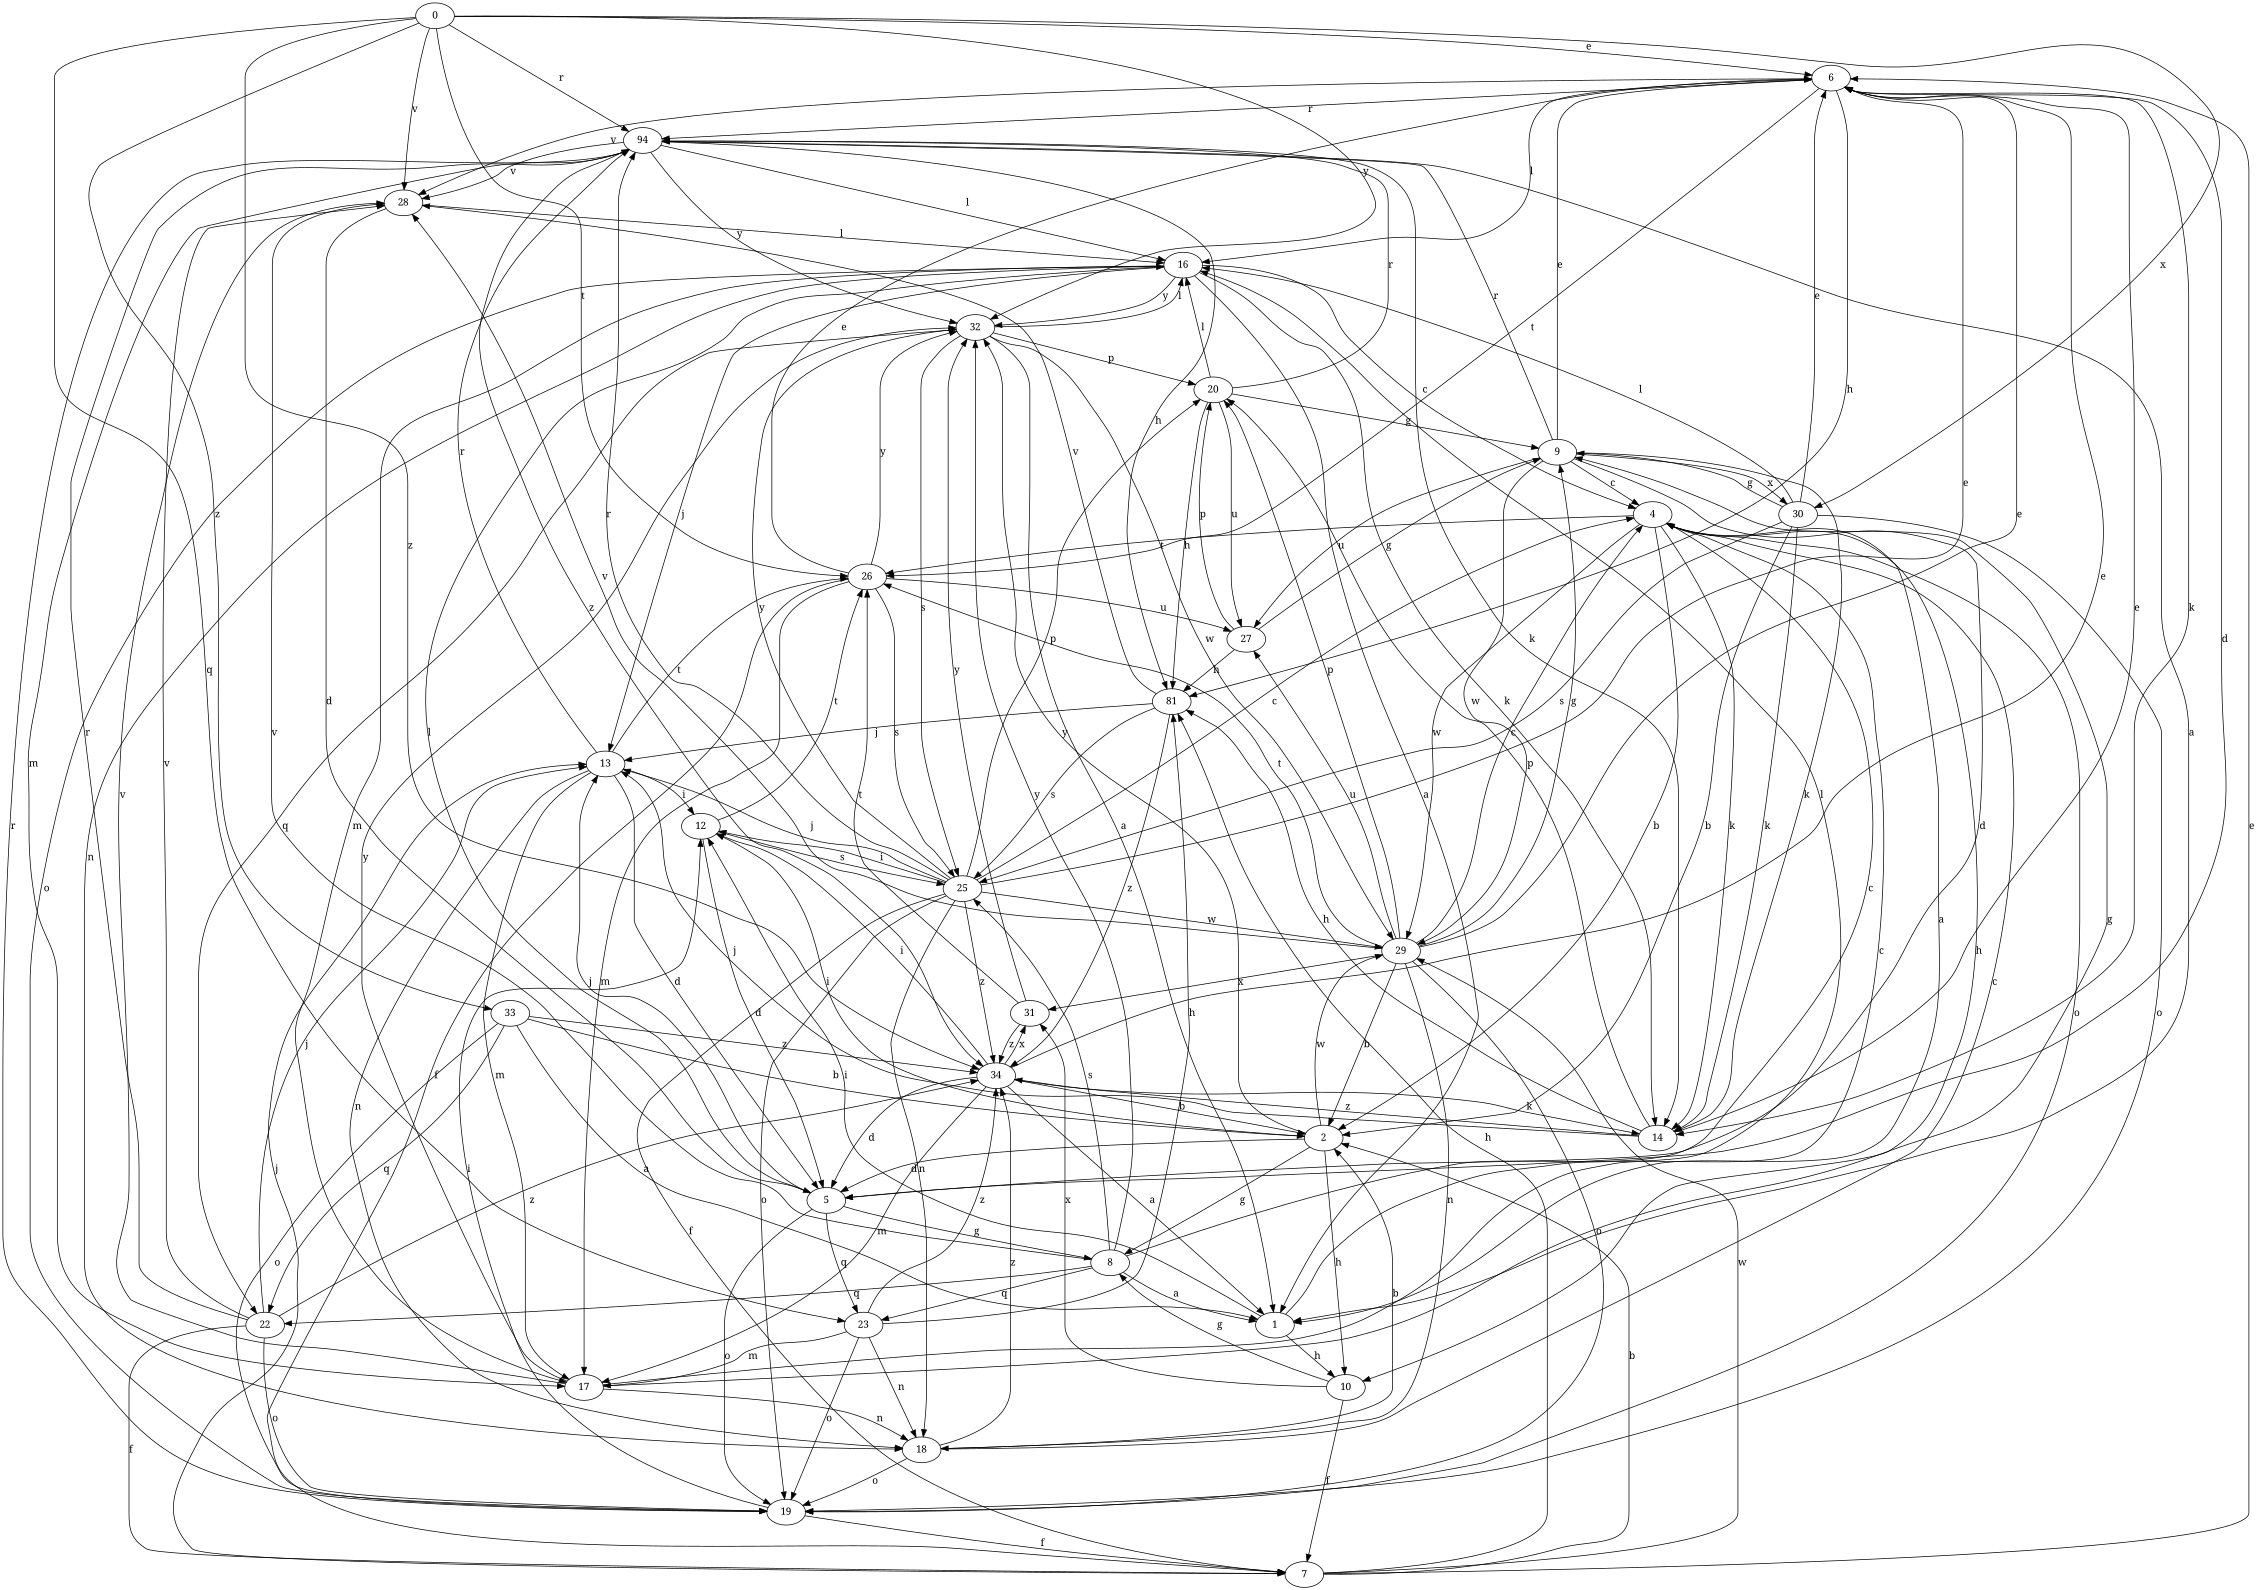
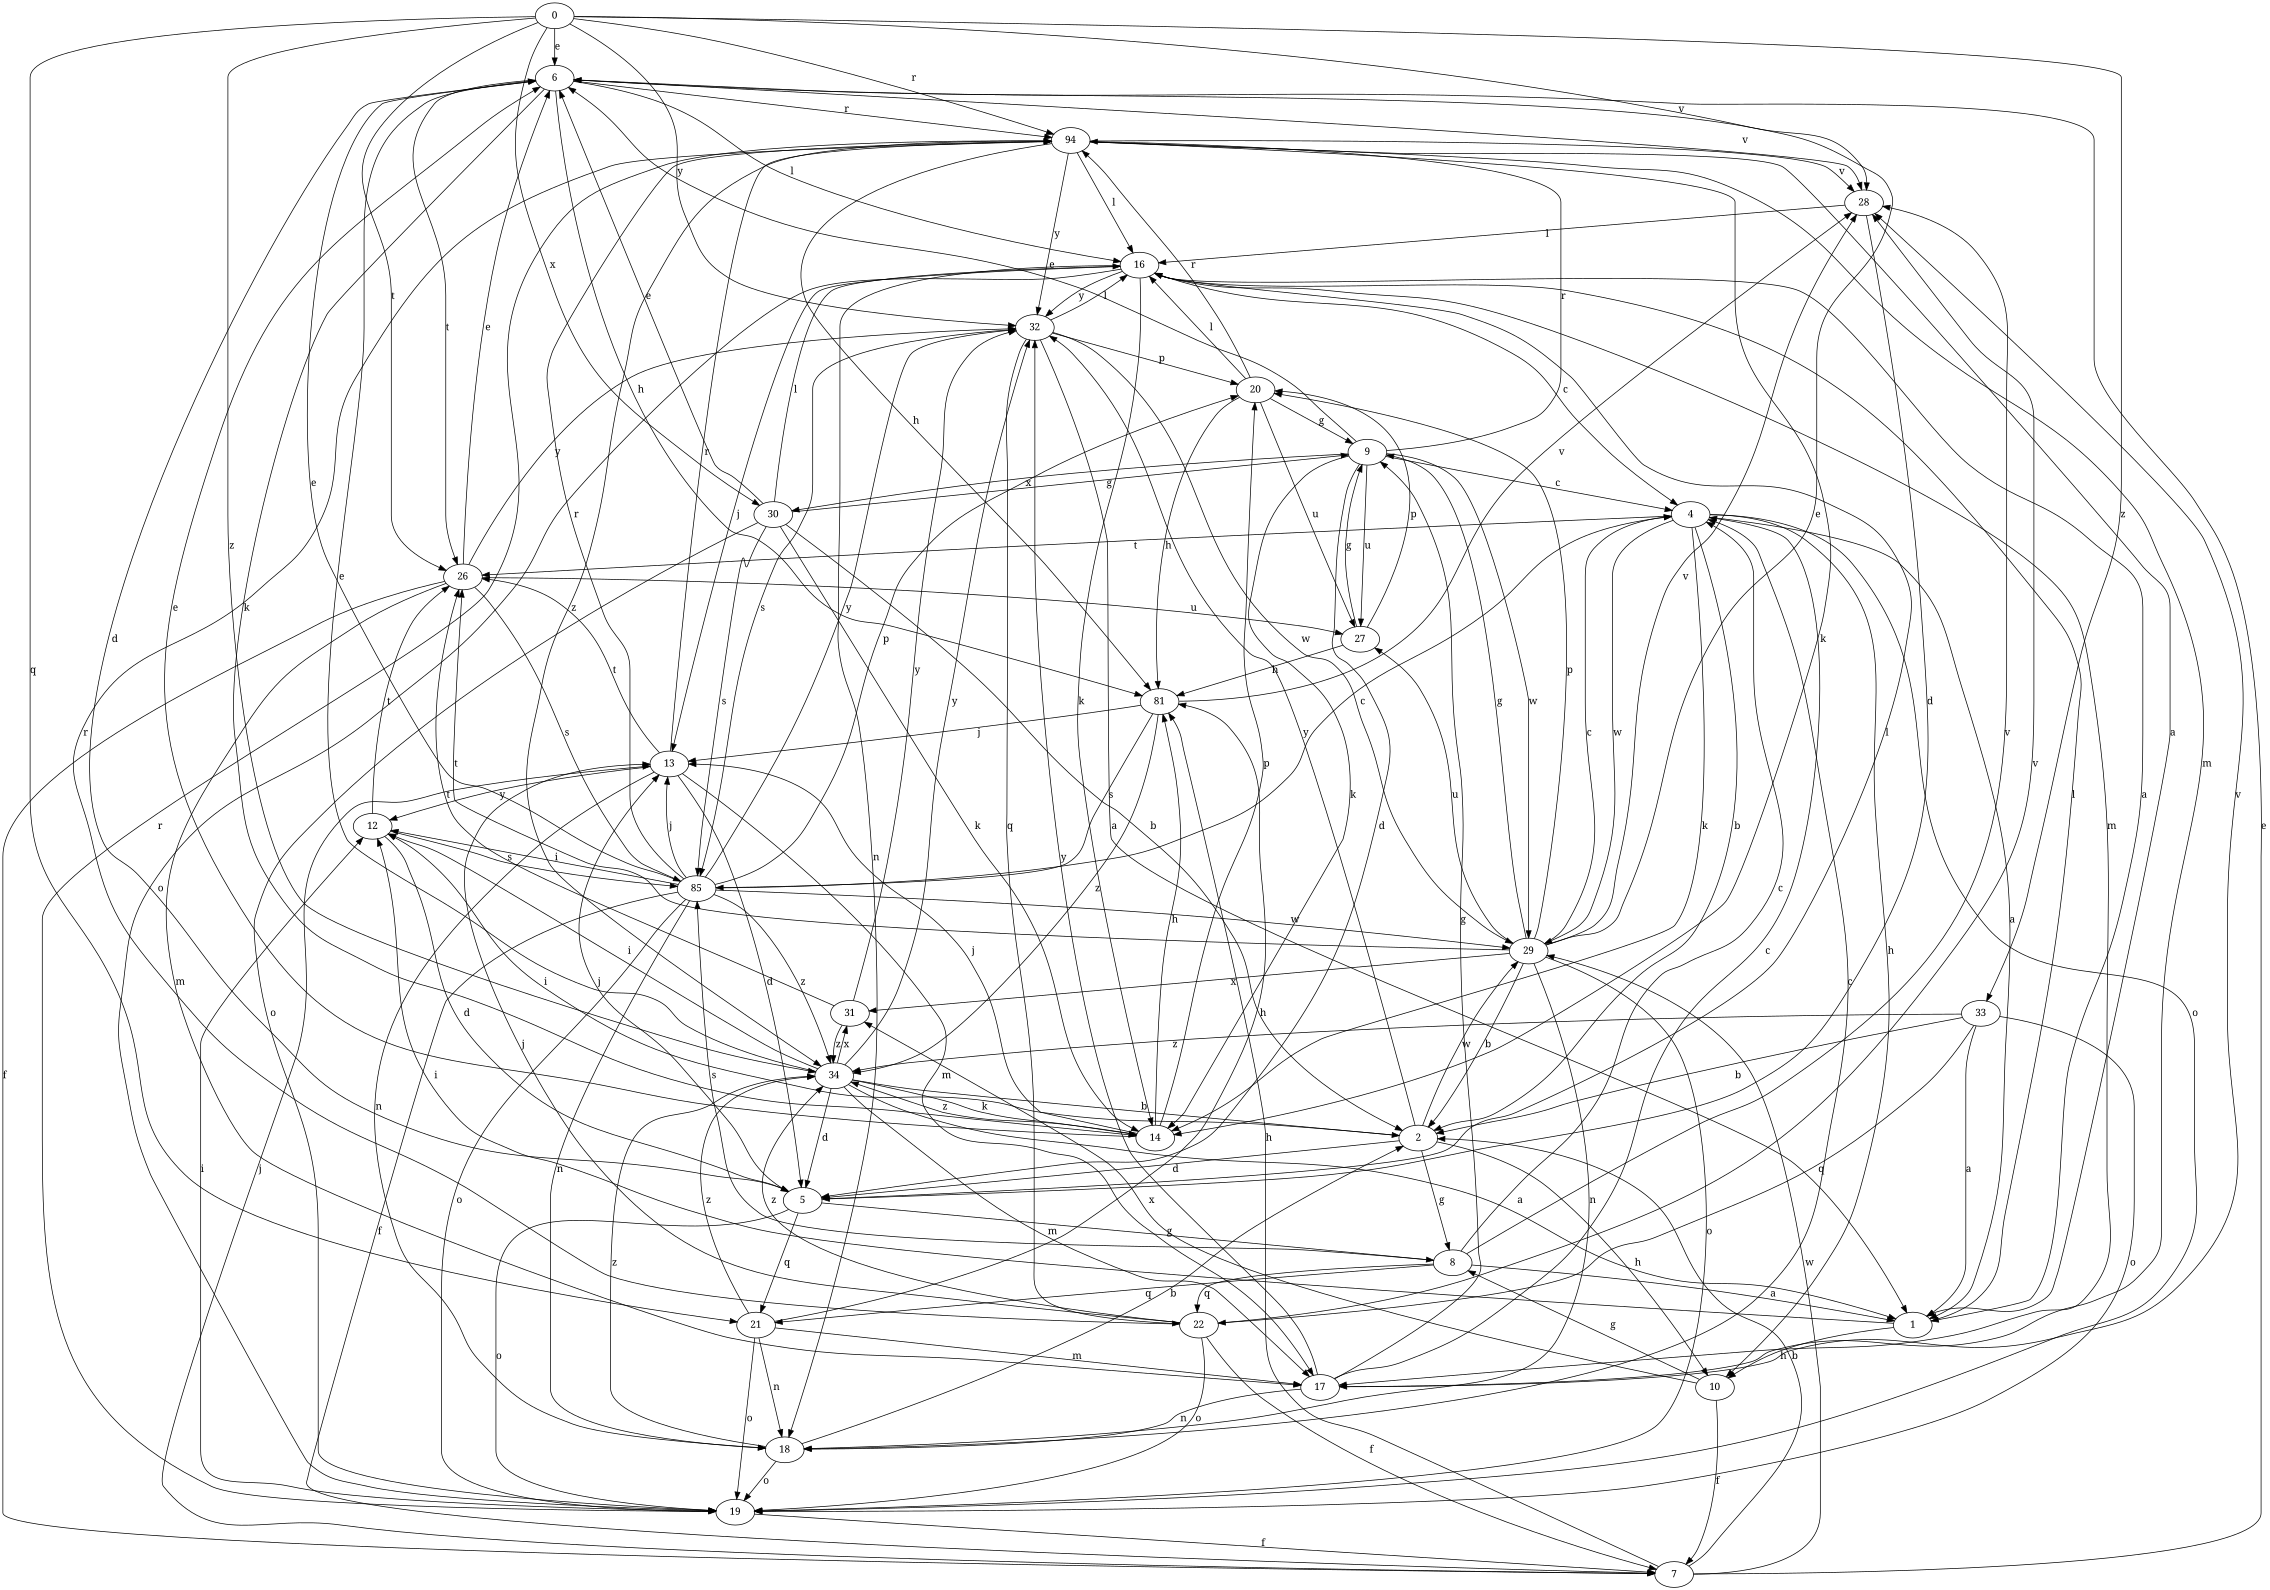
(684, 795) -> (503, 795)
(1046, 826) -> (947, 713)
(962, 889) -> (697, 889)
(864, 1325) -> (756, 1325)
